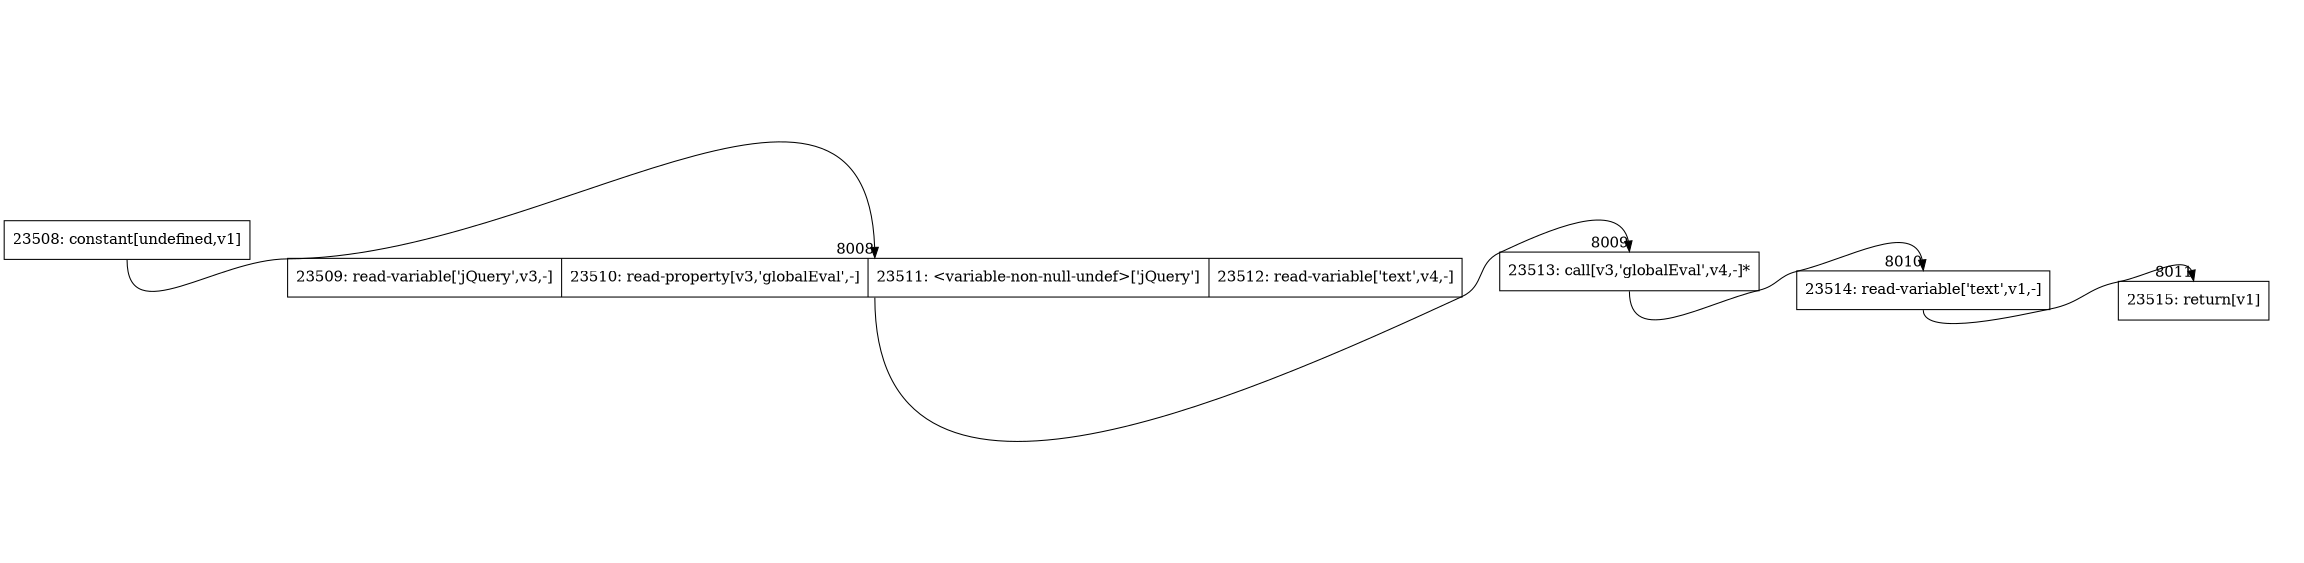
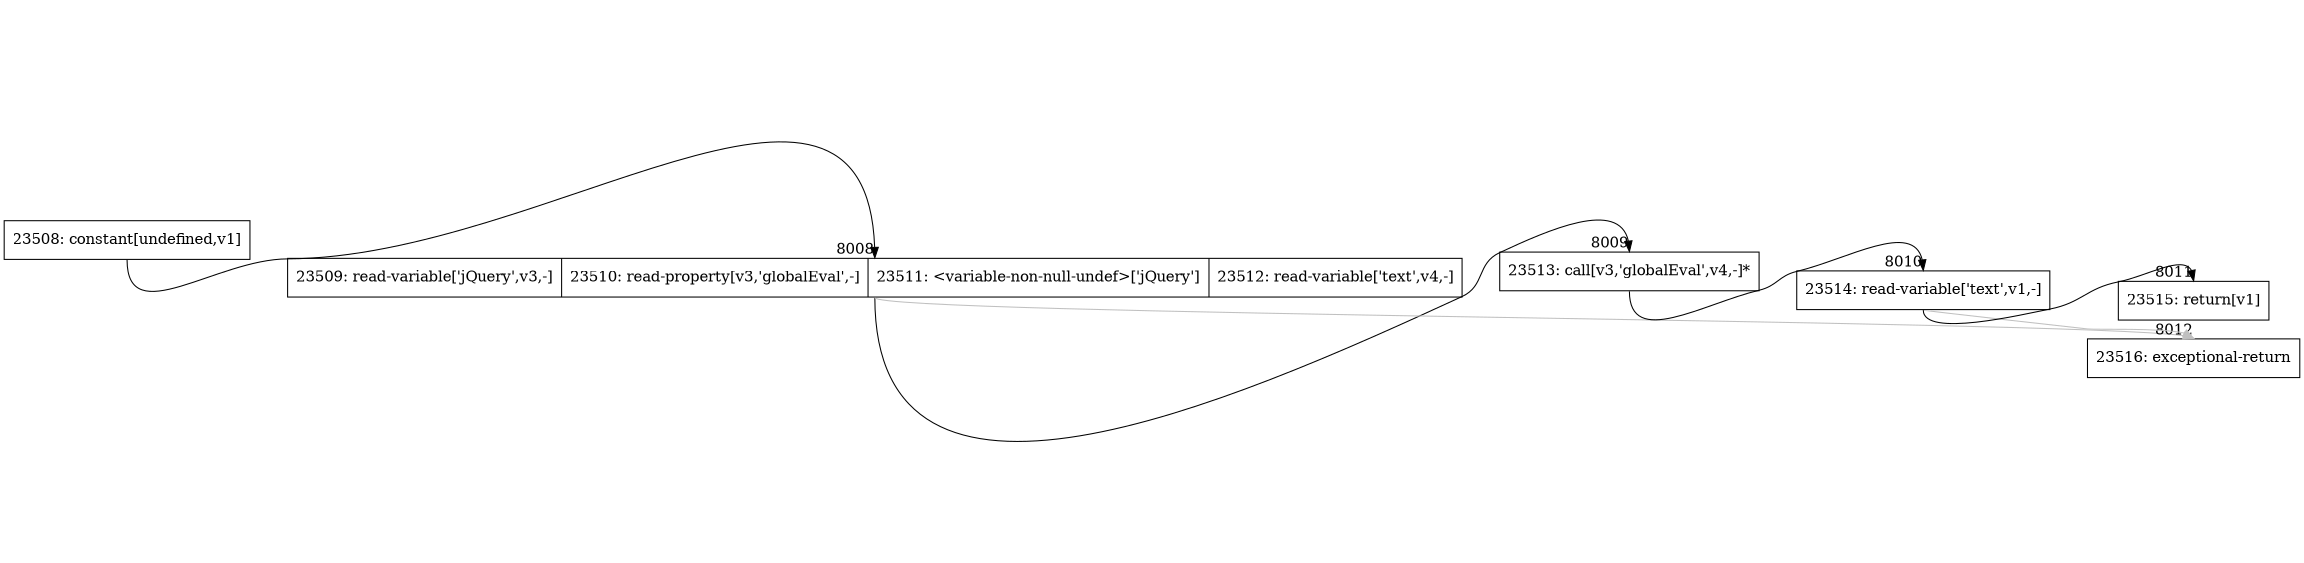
none -> (2194, 358)
